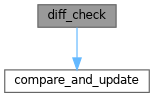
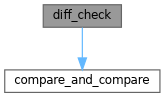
(77, 81) -> (82, 81)
